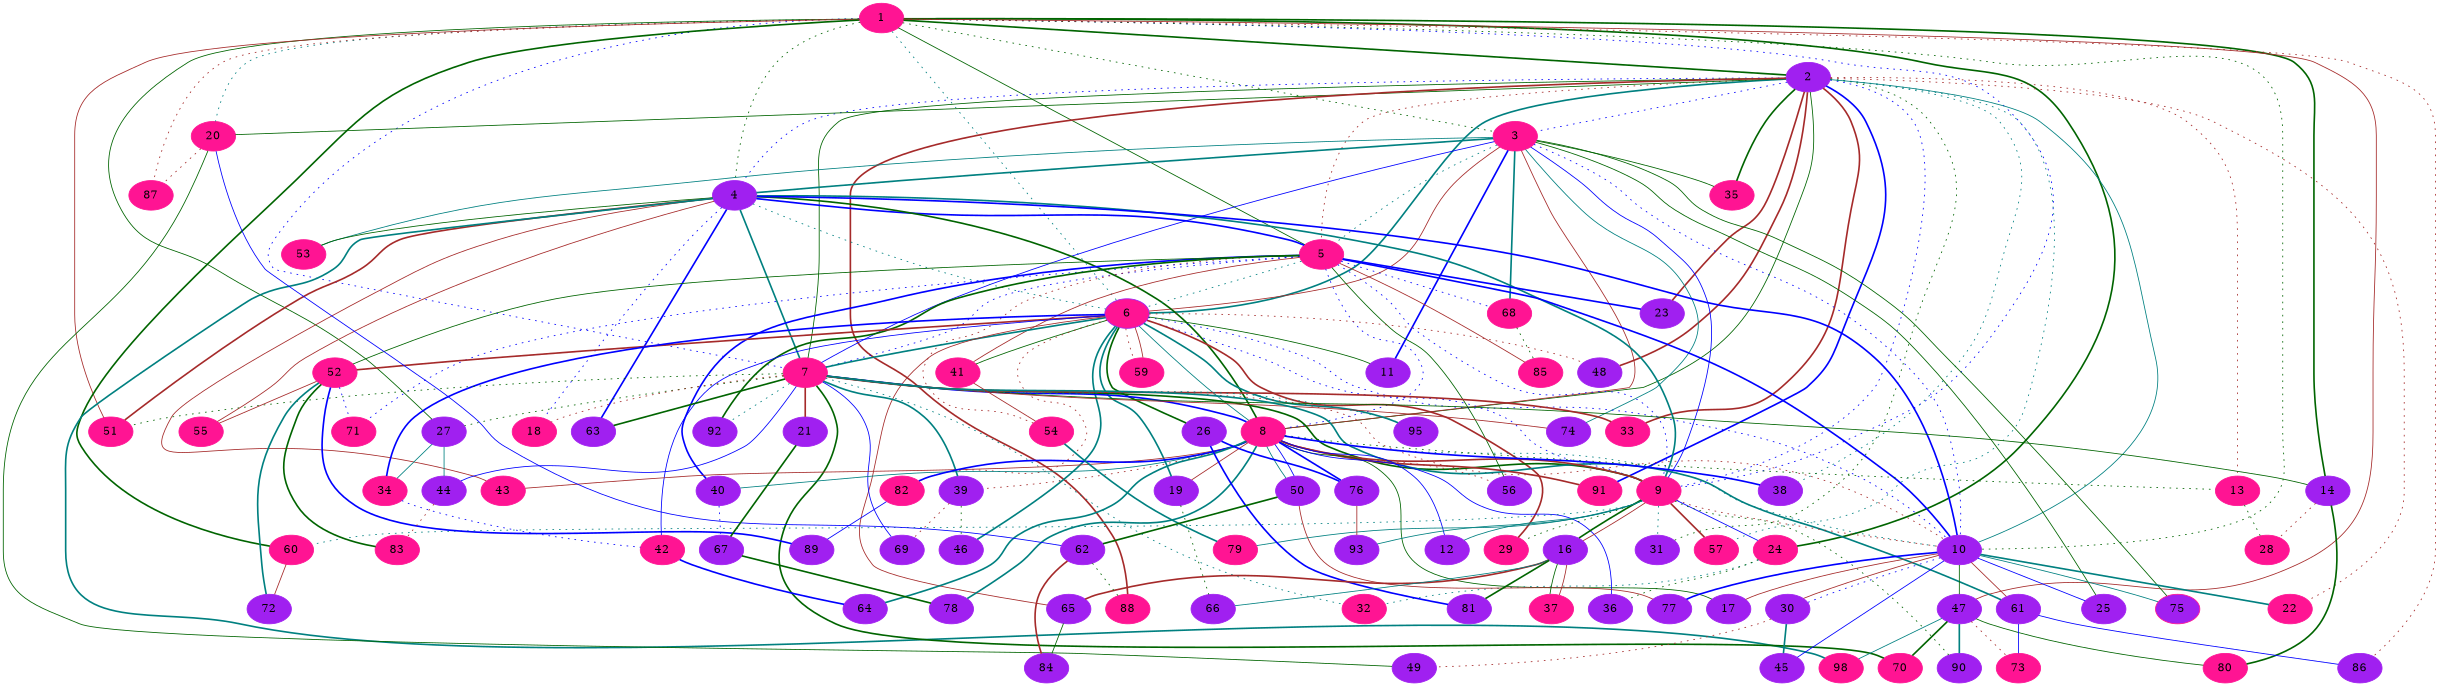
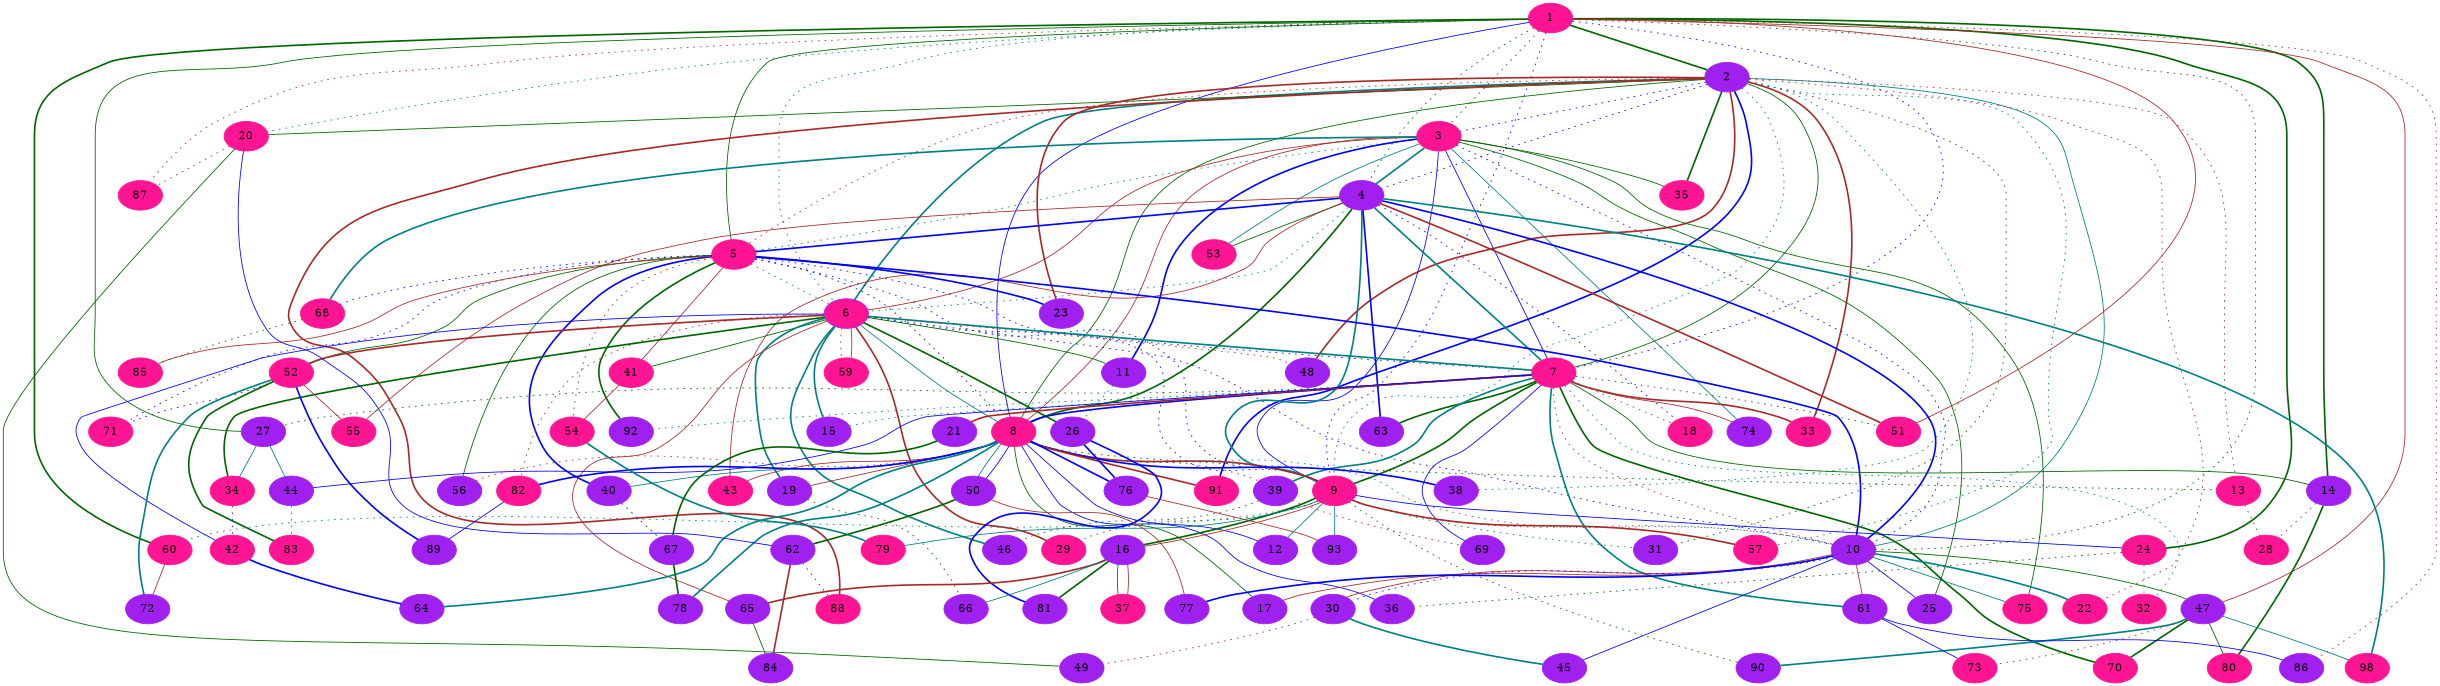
none -> (1155, 113)
(1905, 304) -> (1611, 324)
(778, 331) -> (497, 364)
none -> (1098, 402)
(1416, 432) -> (829, 432)
(2178, 609) -> (2025, 609)
